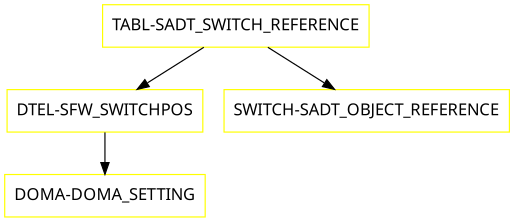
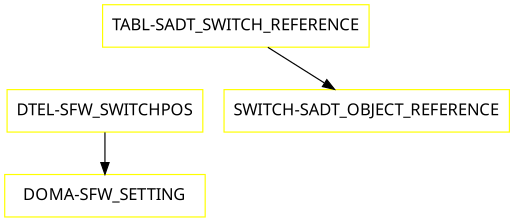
(176, 65) -> none
(105, 196) -> (105, 196)
